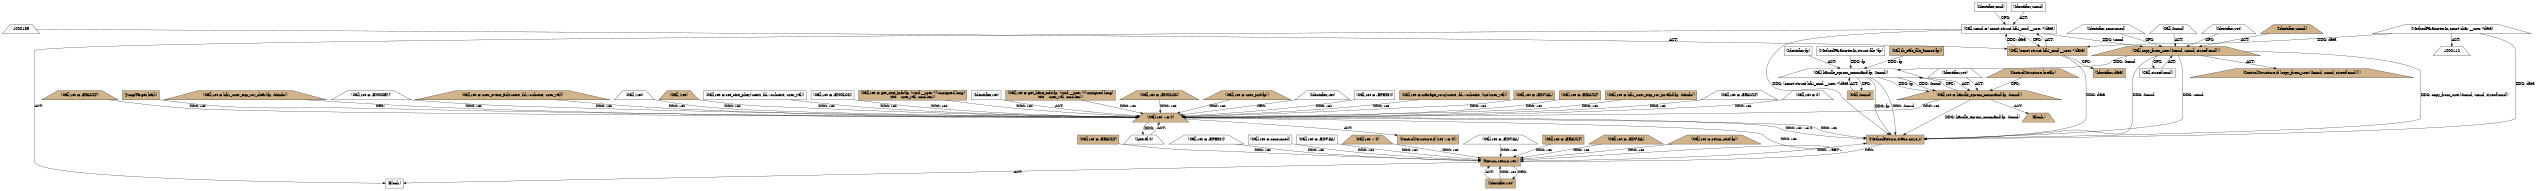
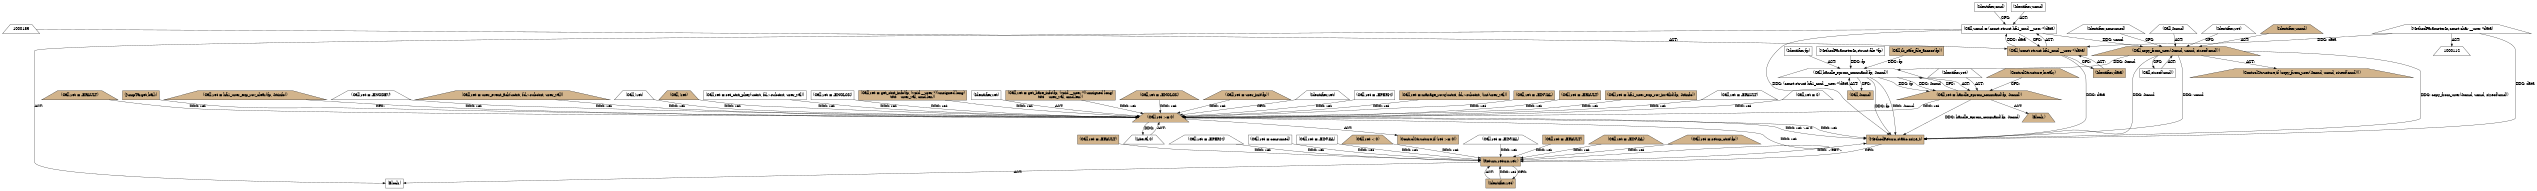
none -> (2093, 61)
